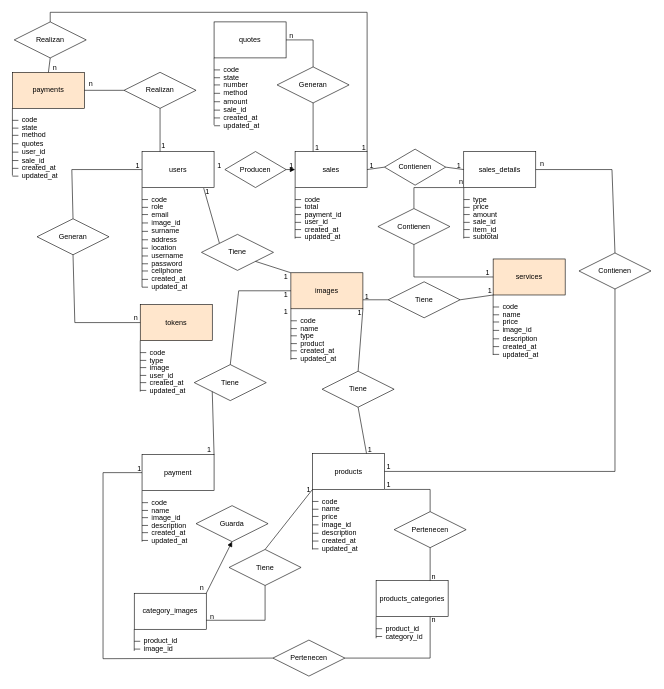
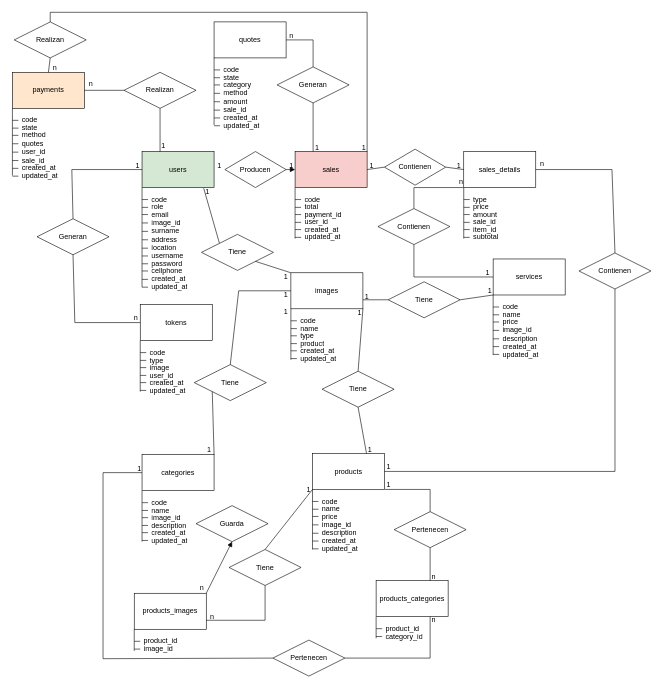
(236, 85) -> (240, 85)
(178, 170) -> (178, 170)
(331, 170) -> (331, 170)
(529, 277) -> (529, 277)
(327, 291) -> (327, 291)
(176, 323) -> (176, 323)
(178, 473) -> (178, 473)
(170, 611) -> (170, 611)
